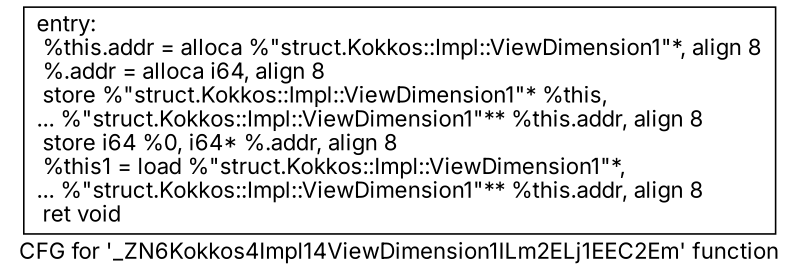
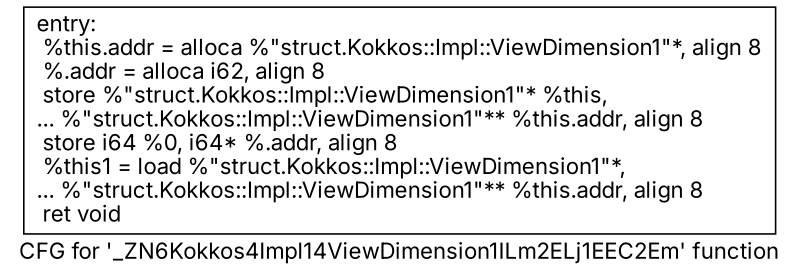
(182, 72) -> (182, 72)
